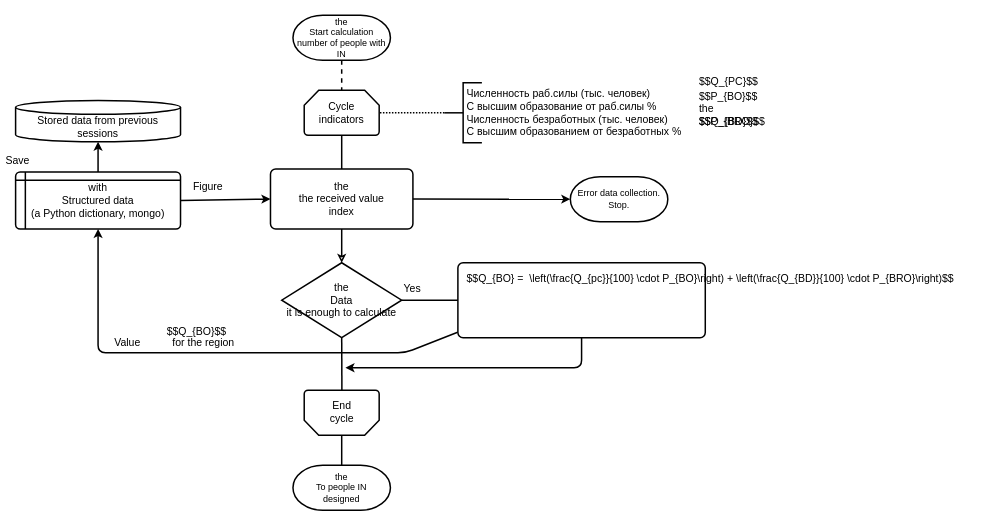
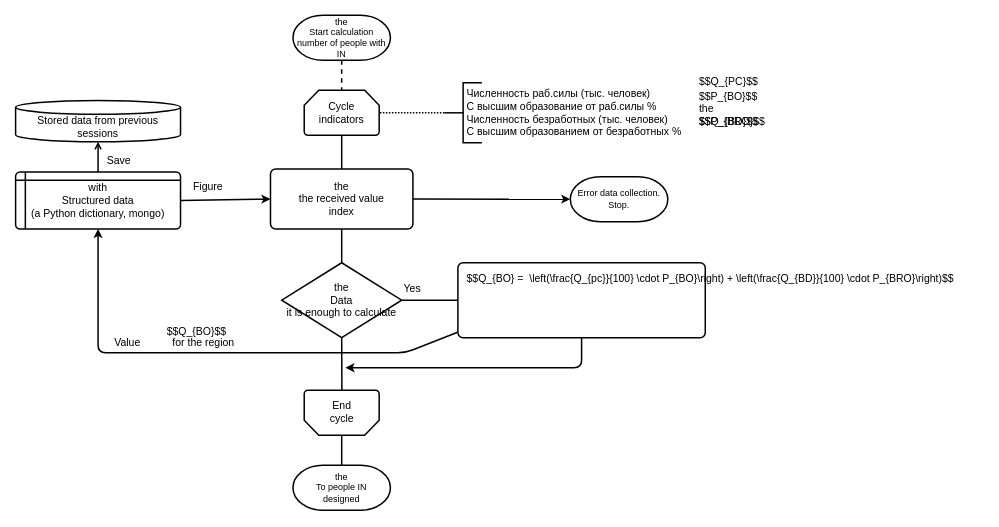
(98, 150) -> (98, 149)
(42, 160) -> (143, 160)
(342, 254) -> (342, 256)
